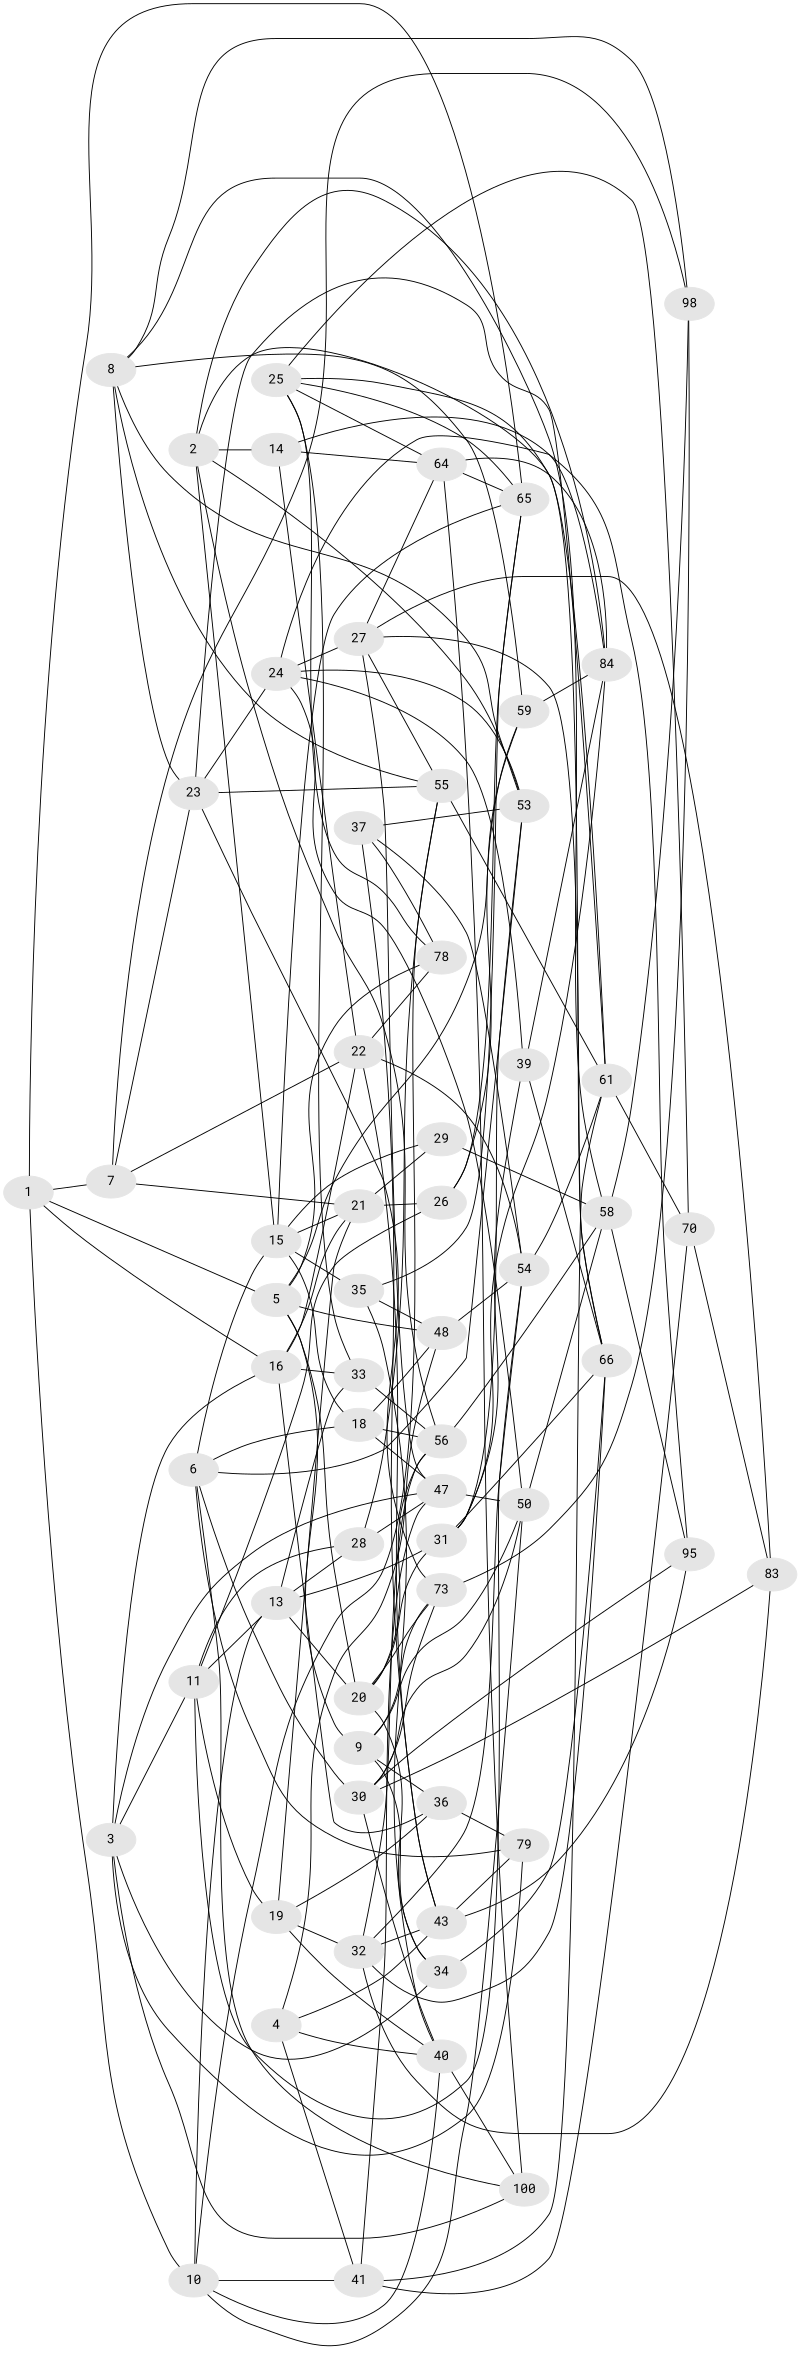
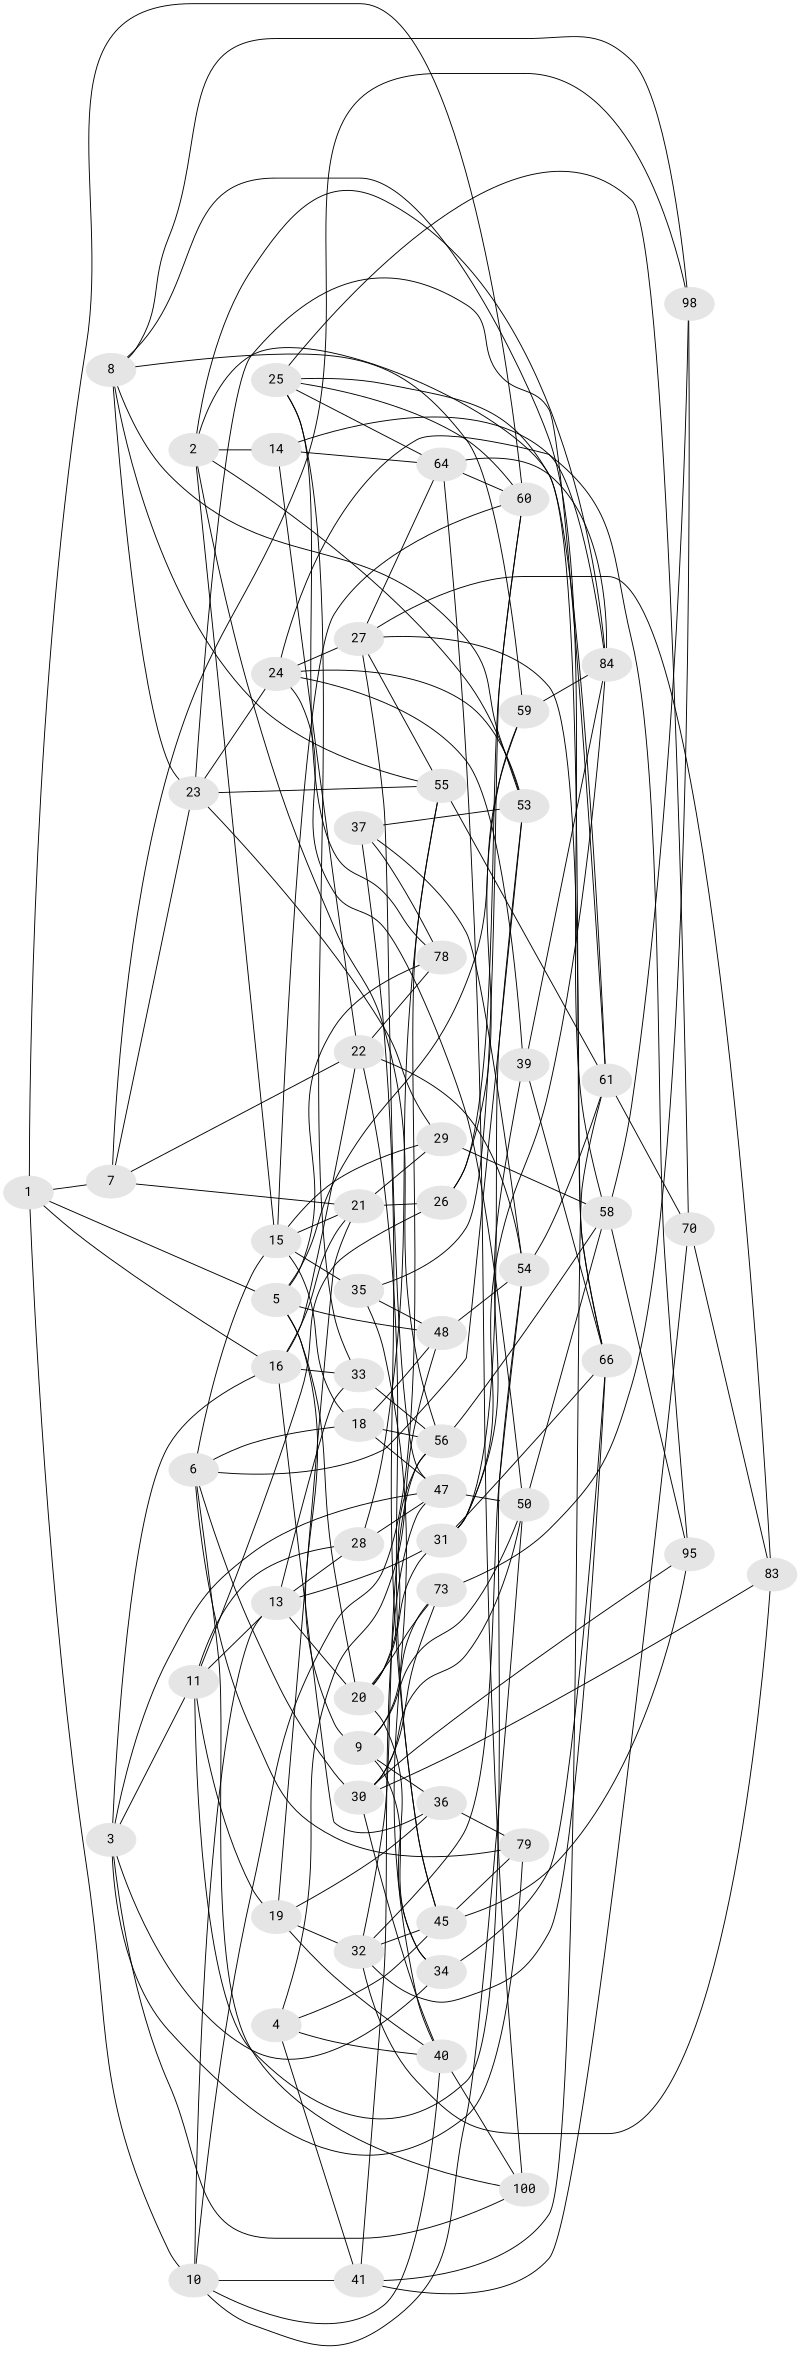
(524, 499) -> (524, 499)
(356, 1122) -> (335, 955)
(442, 1922) -> (442, 1922)
